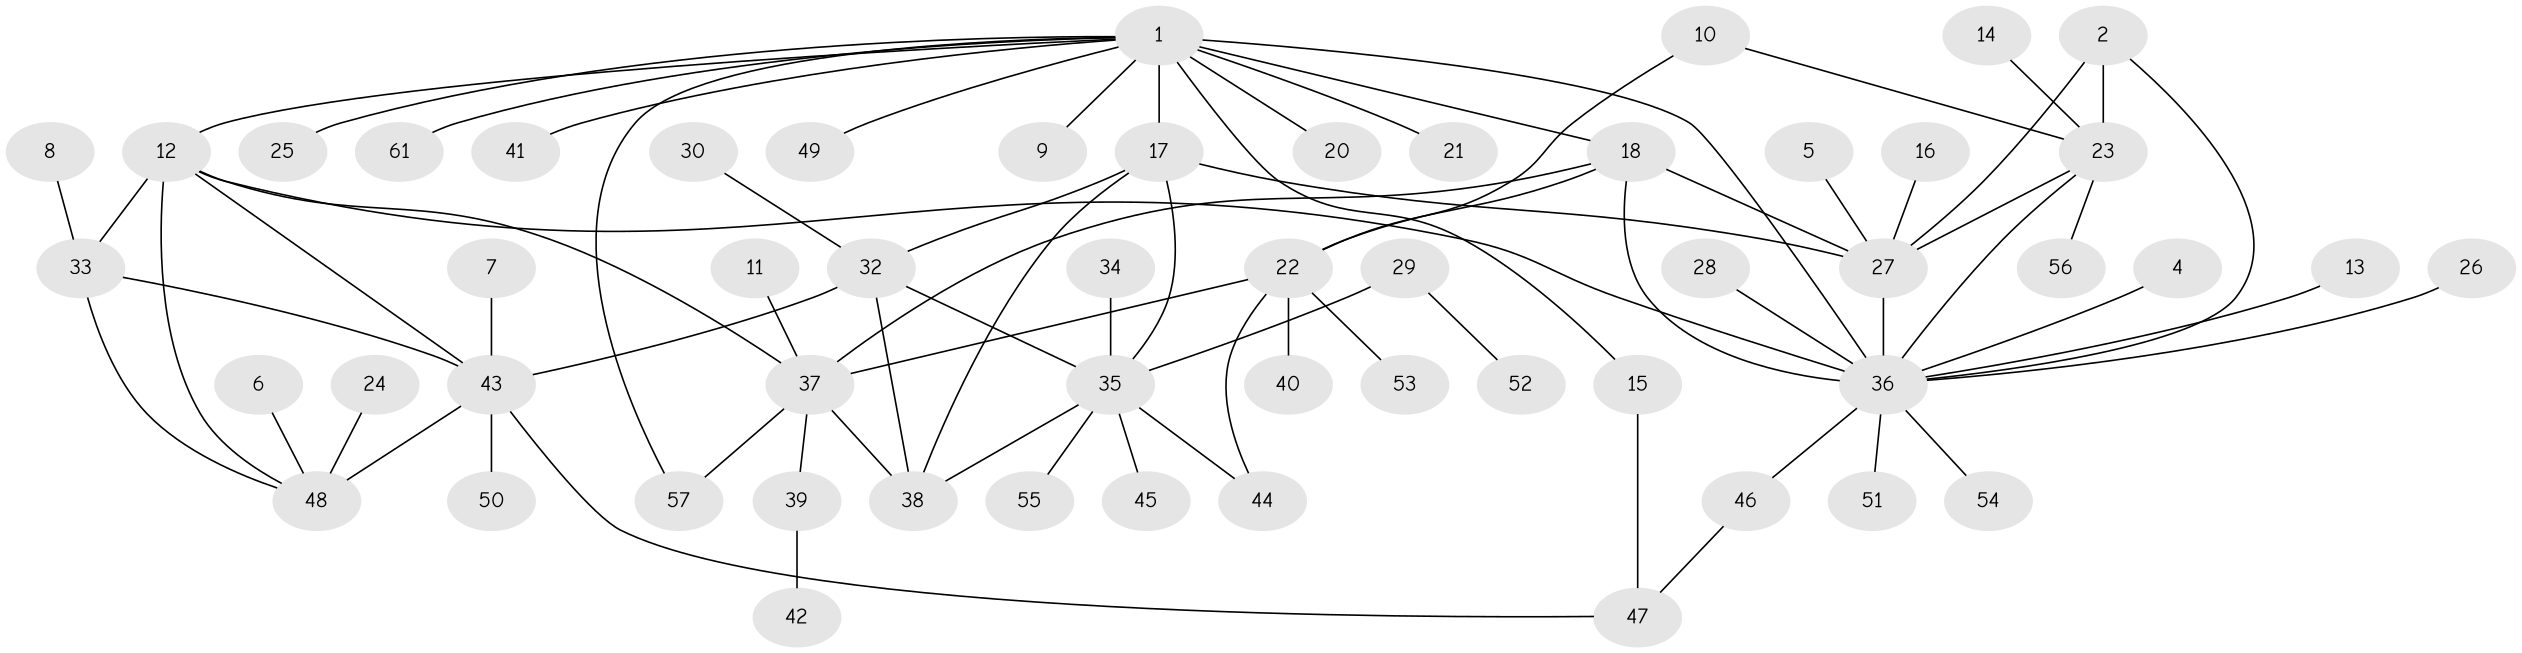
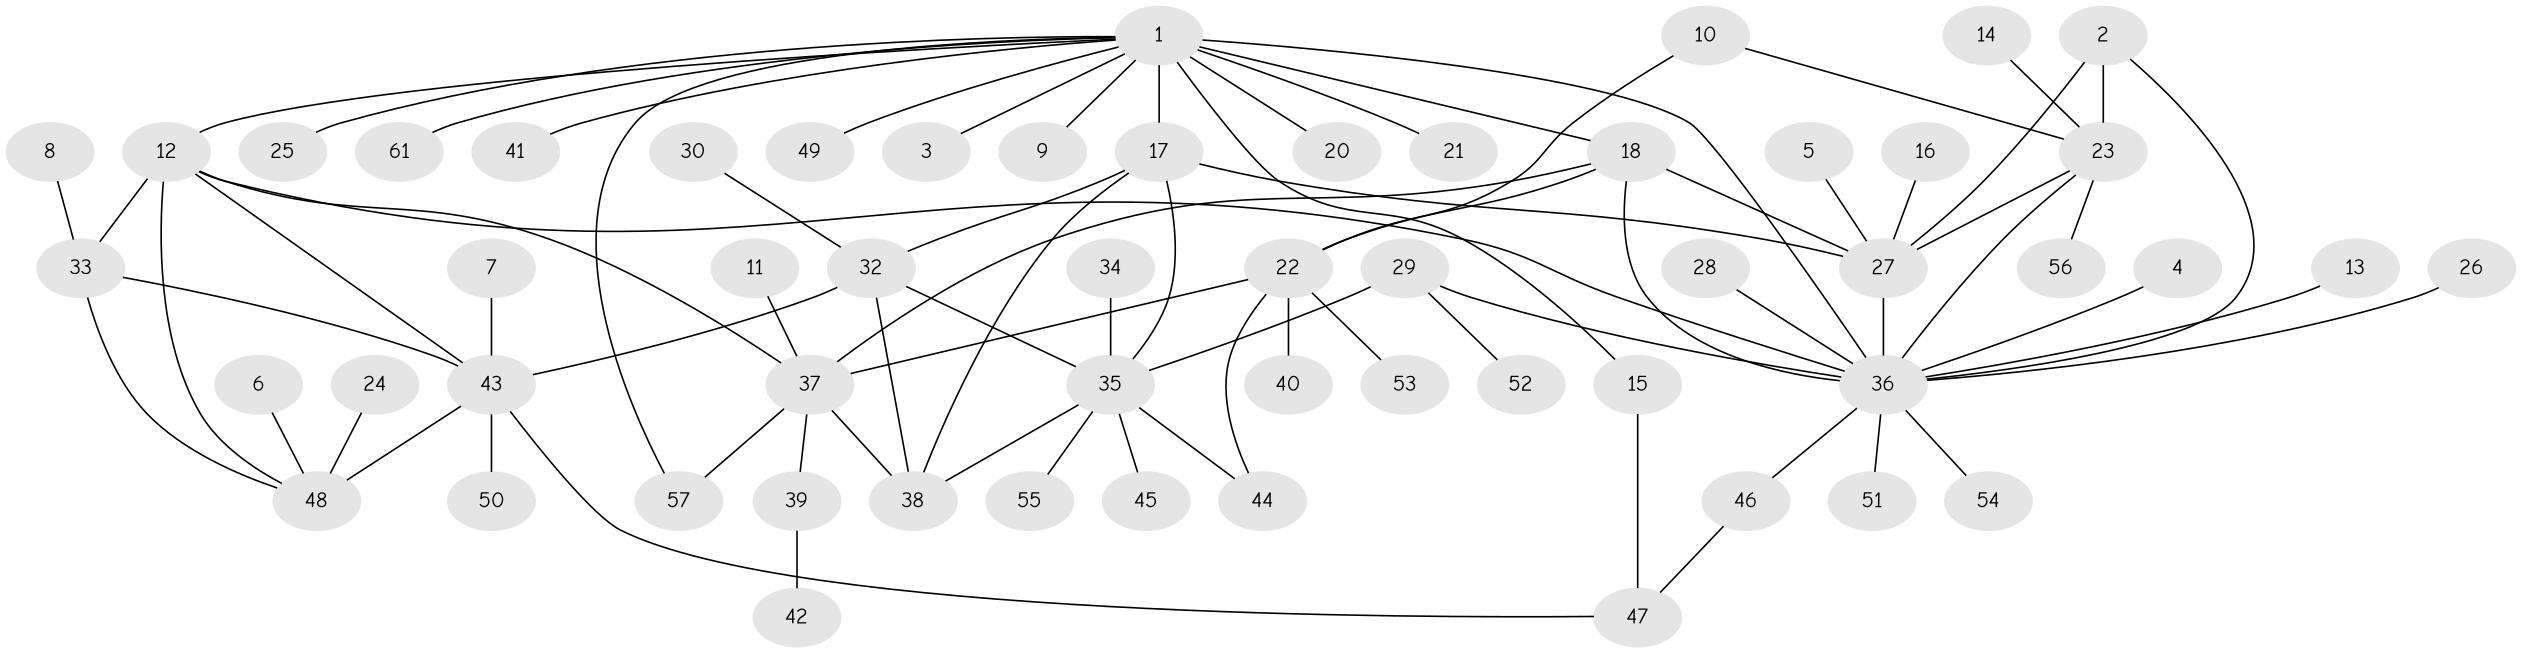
none -> (926, 152)
none -> (1639, 340)
